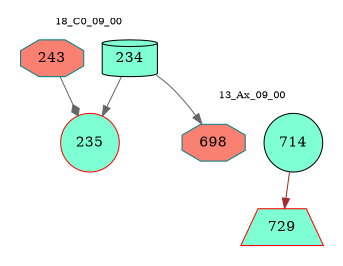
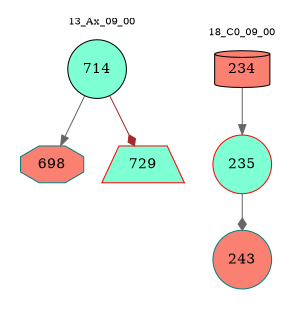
(52, 58) -> (242, 260)
(130, 58) -> (242, 69)
(66, 91) -> (242, 206)
(181, 97) -> (75, 116)
(288, 185) -> (119, 115)
